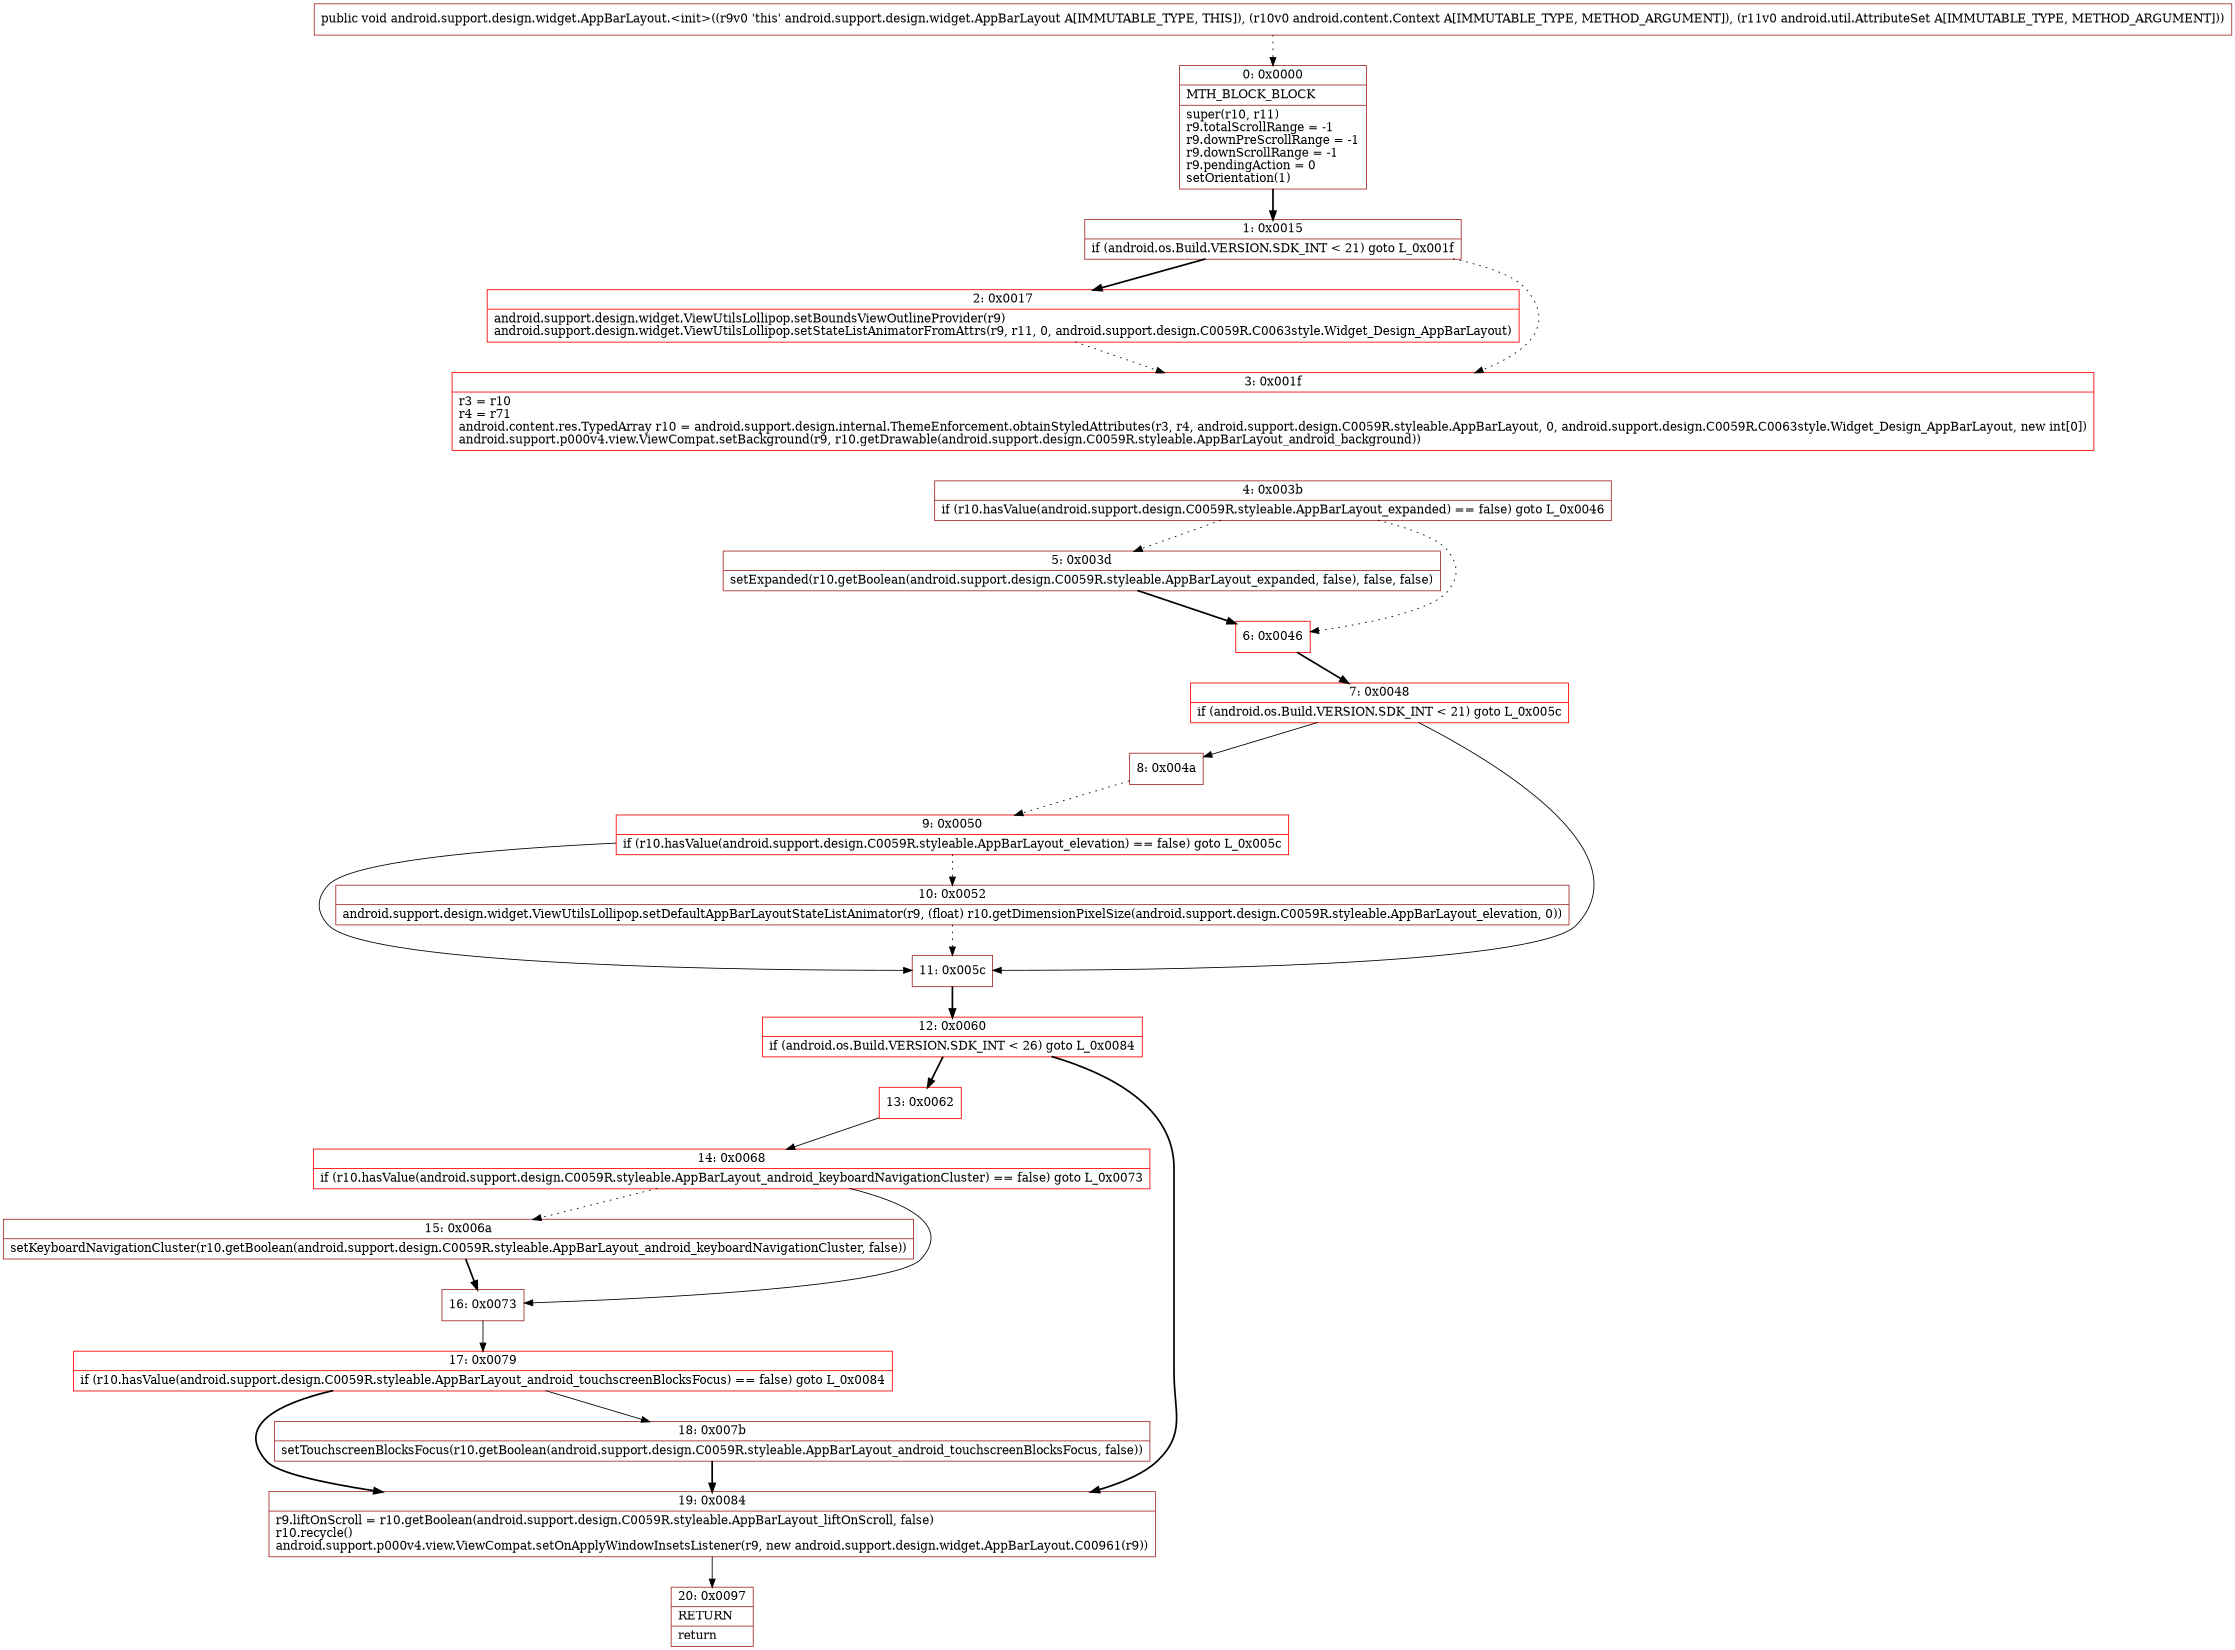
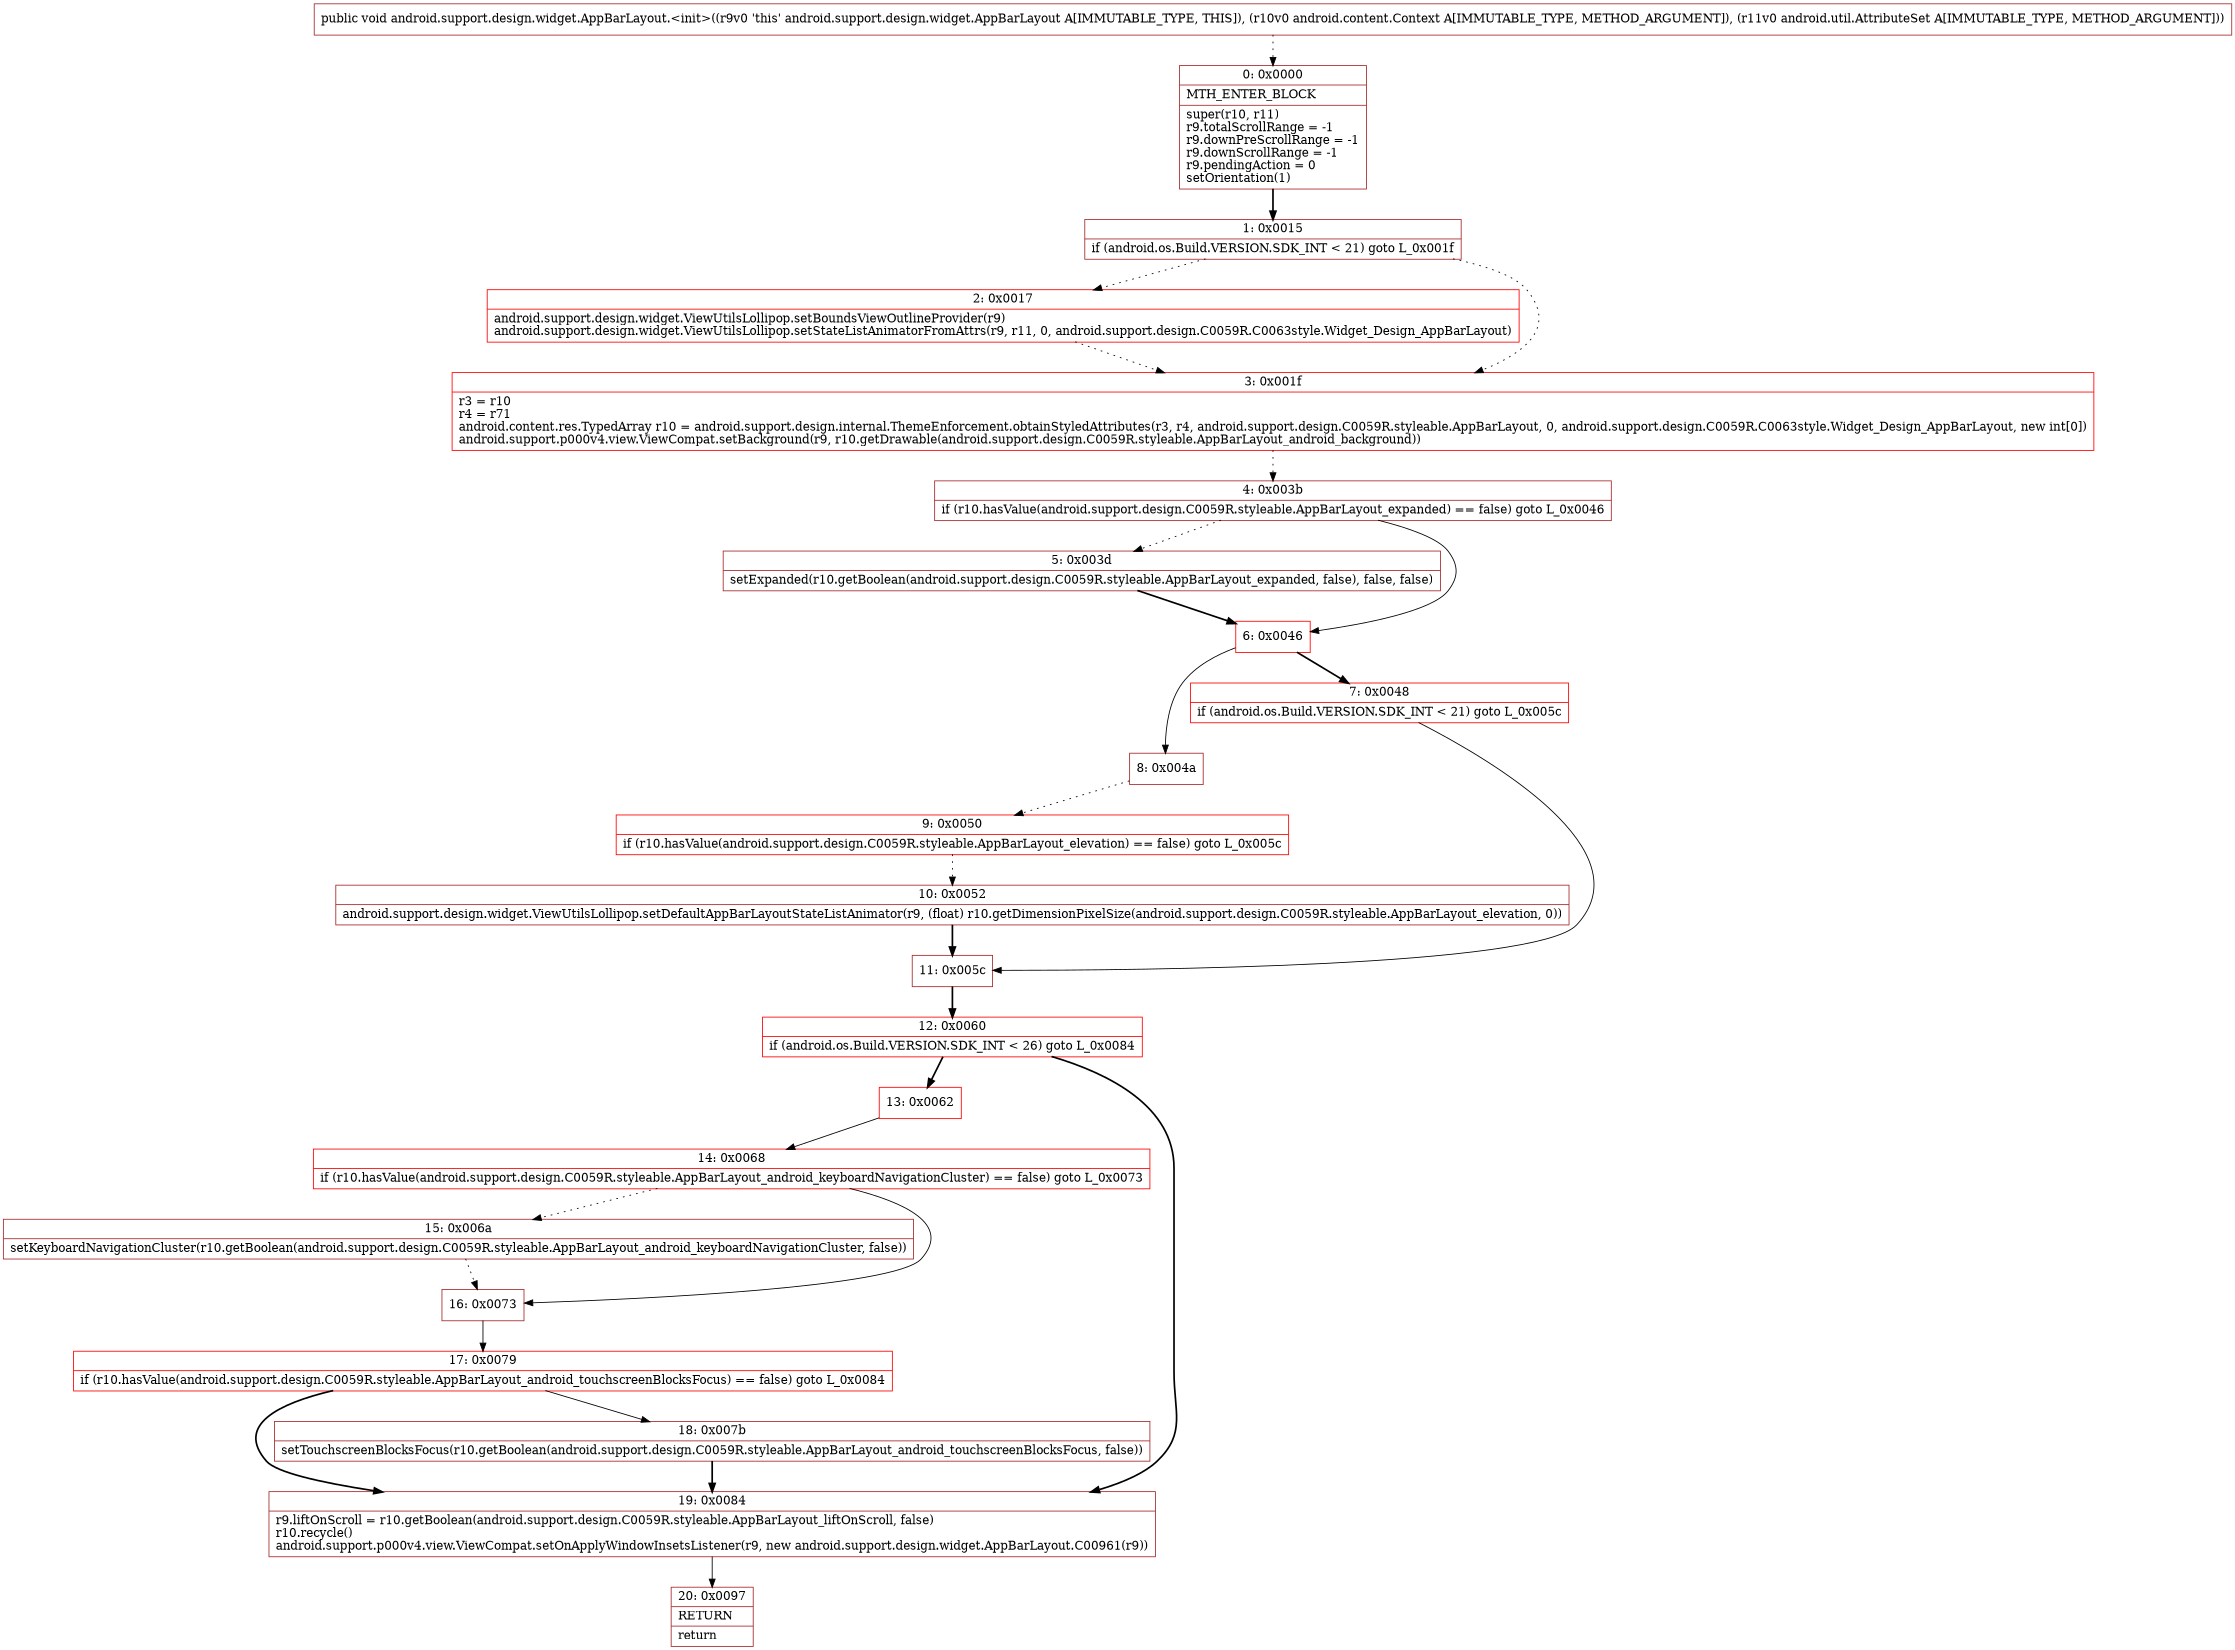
(1251, 95) -> (1251, 95)
(1154, 273) -> (1154, 273)
none -> (1273, 461)
(1442, 596) -> (1442, 596)
(1265, 738) -> (1182, 683)
(952, 936) -> (952, 936)
(445, 953) -> none
(470, 1270) -> (470, 1270)
